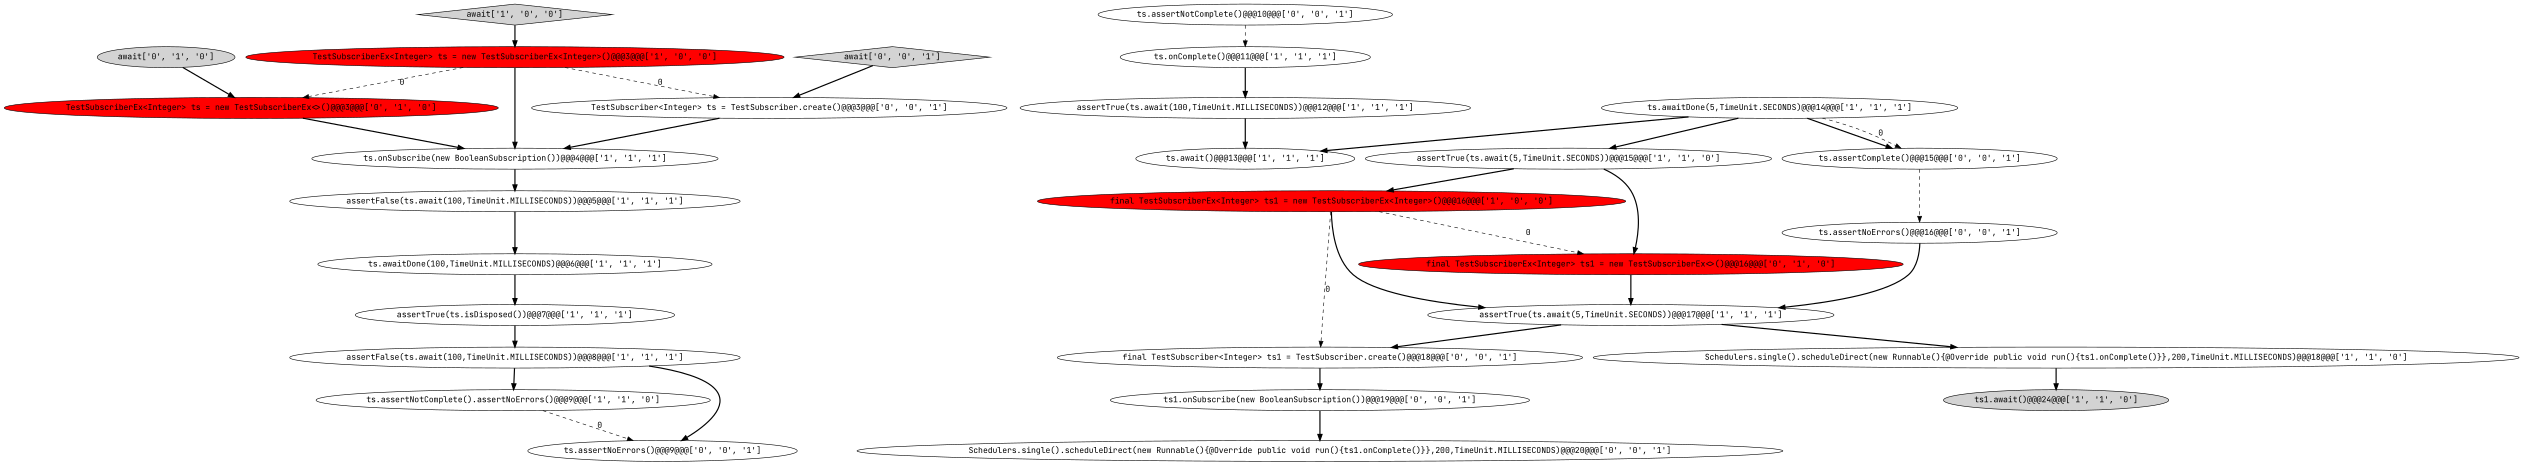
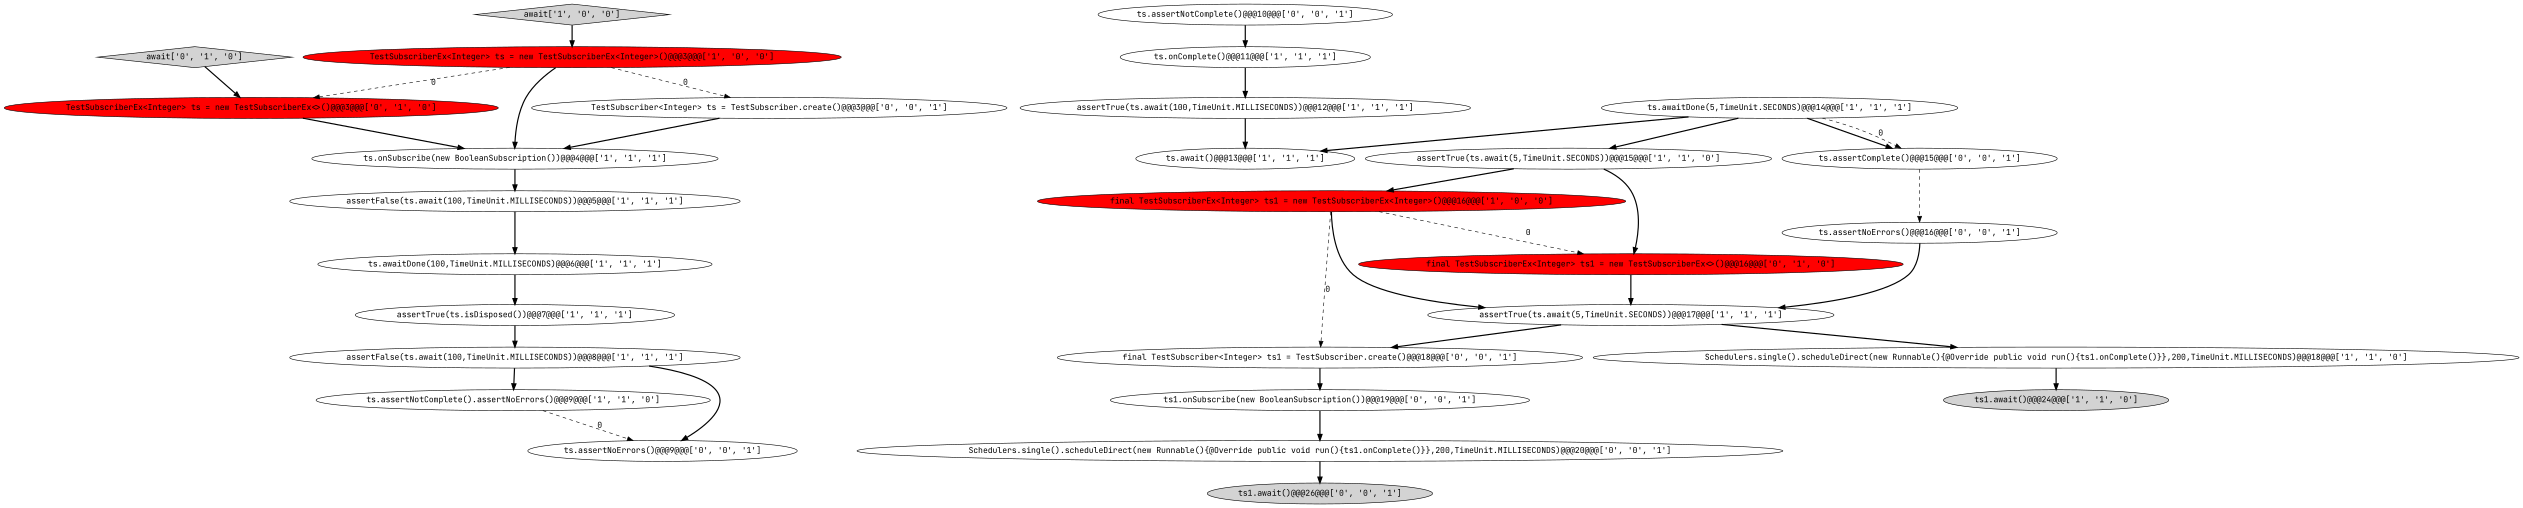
(1245, 33) -> (1245, 33)
(166, 57) -> (195, 57)
(892, 57) -> none
none -> (1320, 494)
